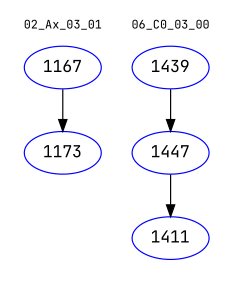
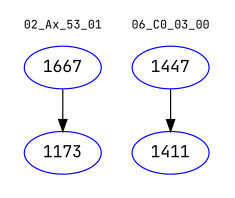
(63, 25) -> (63, 25)
(63, 68) -> (63, 68)
(171, 68) -> none
